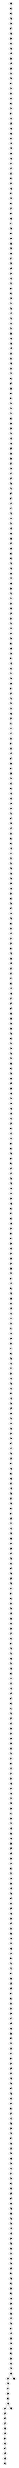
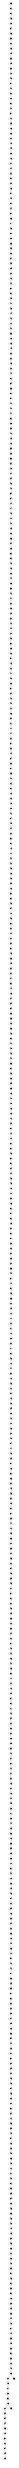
(5, 2464) -> none
